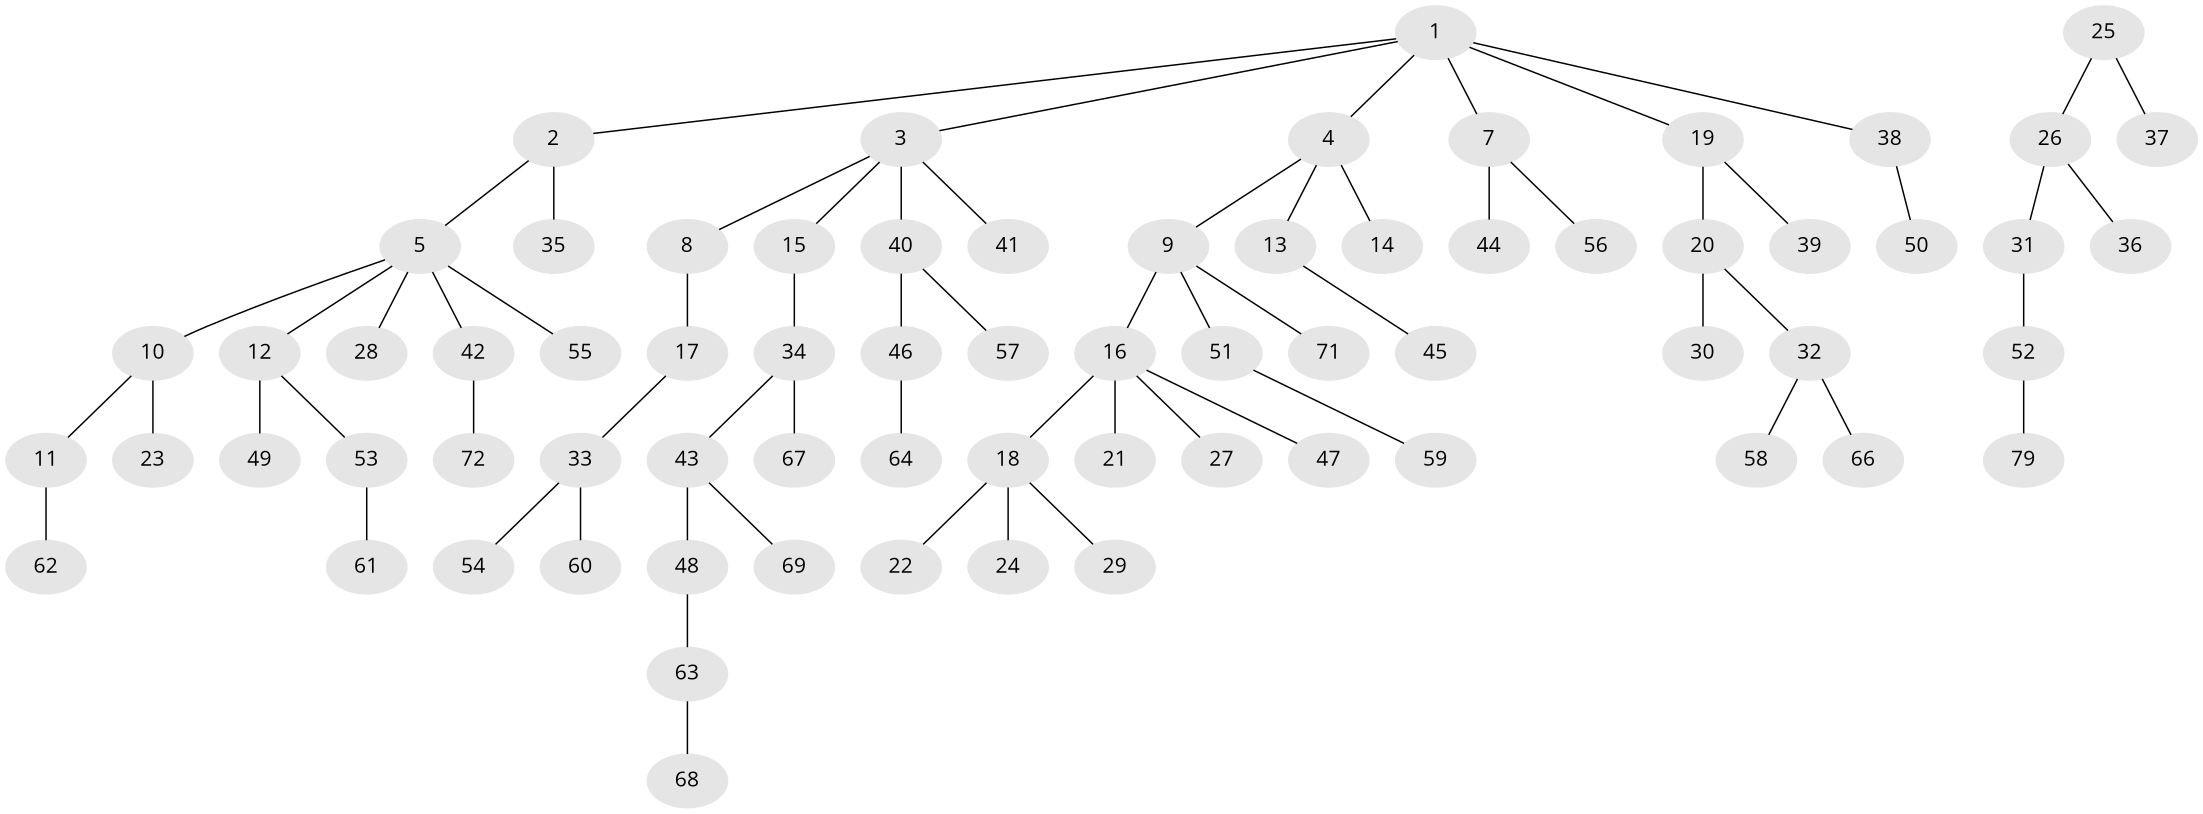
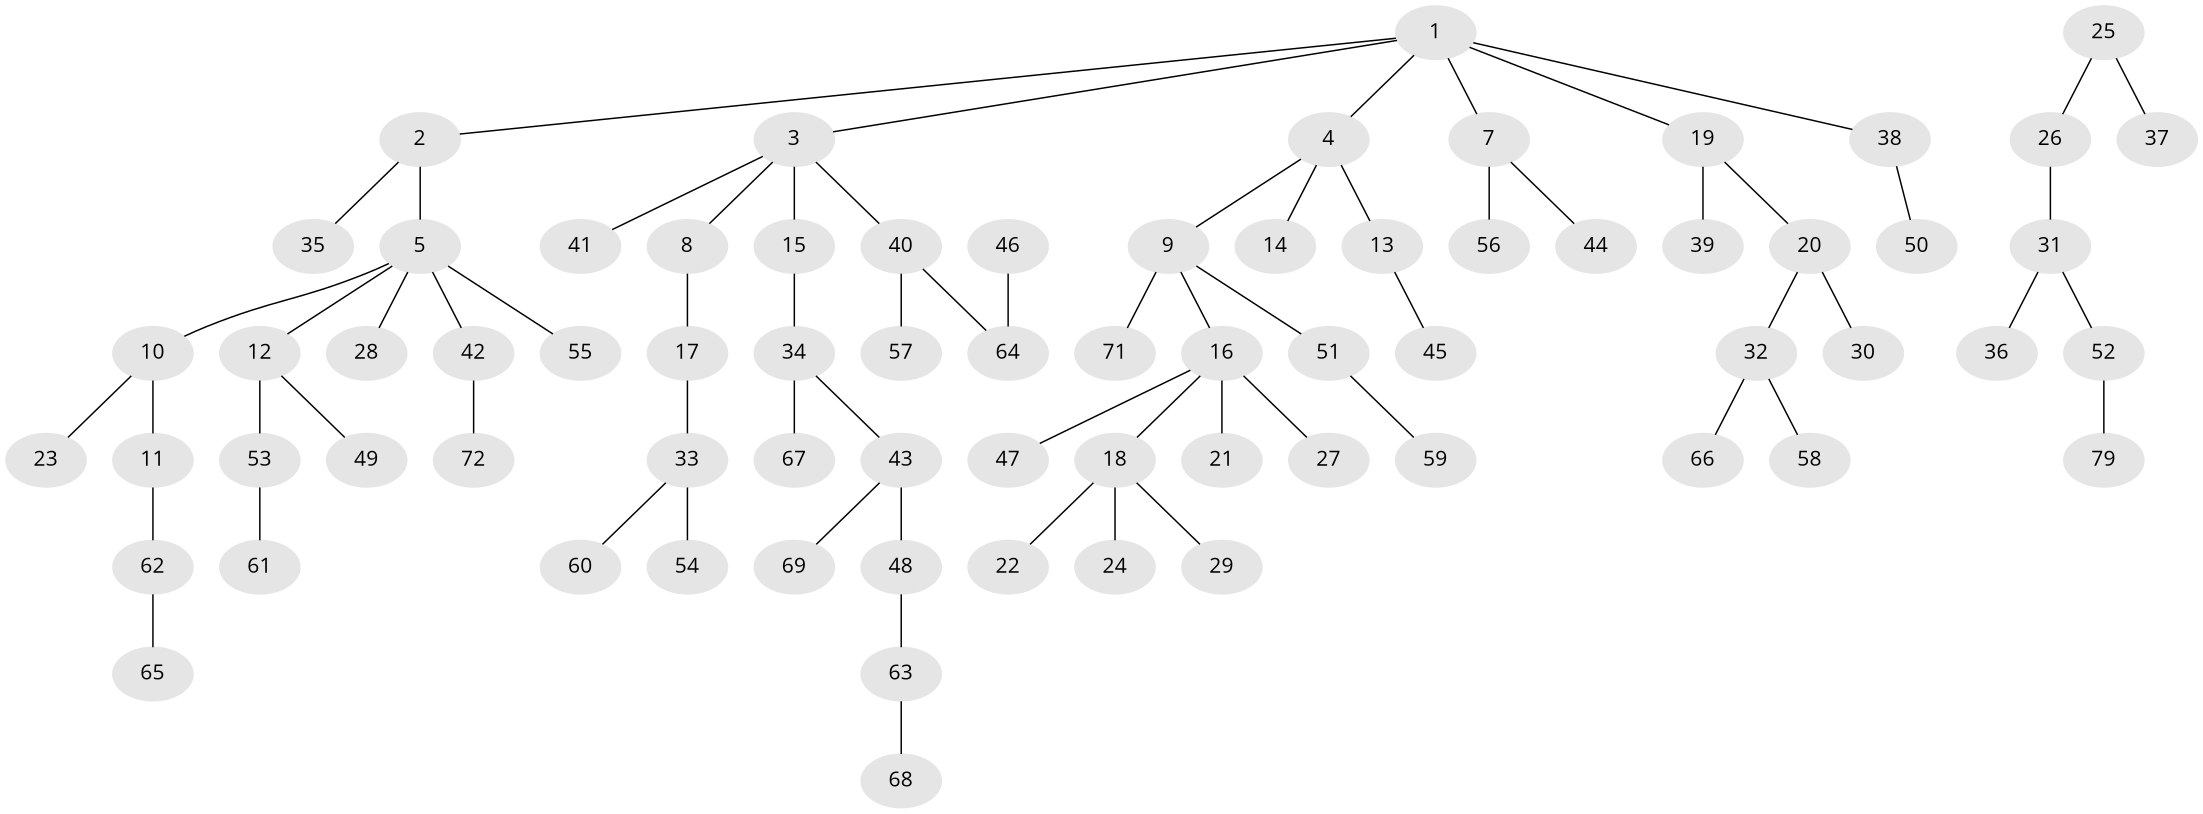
(2090, 193) -> (2024, 300)
(901, 300) -> (955, 300)
none -> (153, 674)
